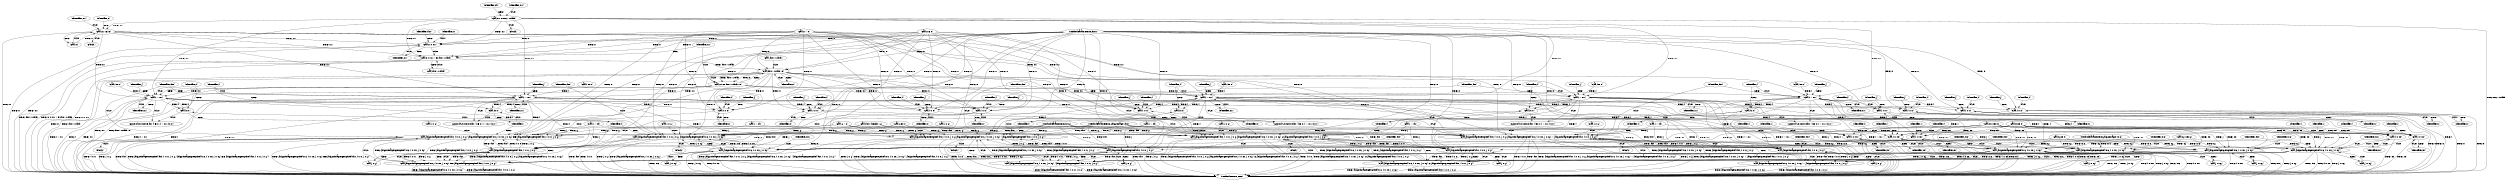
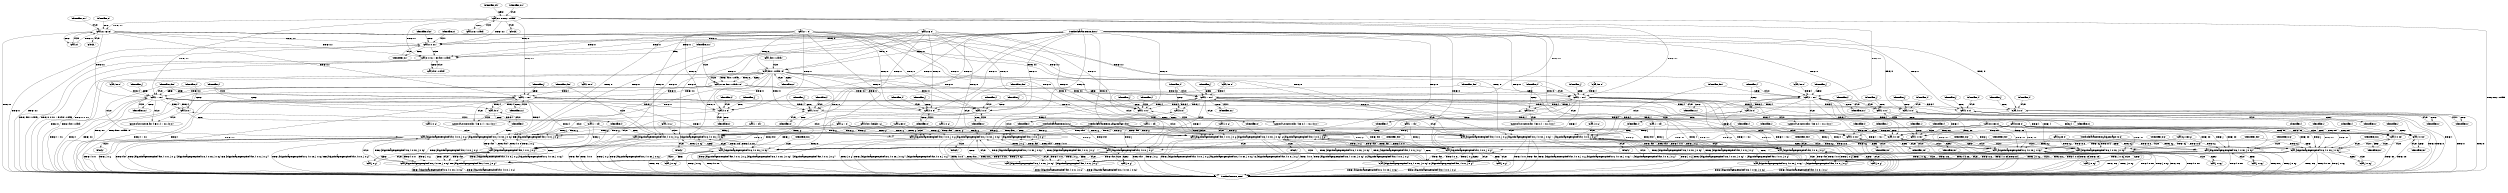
none -> (475, 32)
(831, 38) -> (831, 38)
(608, 61) -> none
